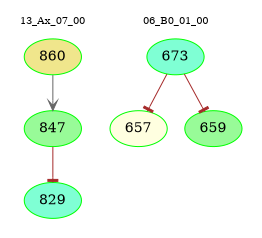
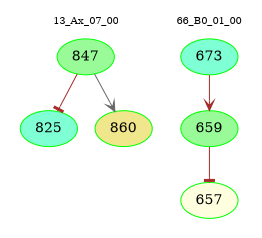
(176, 21) -> (209, 21)
(53, 88) -> (102, 88)
(158, 90) -> (209, 162)
(193, 90) -> (209, 88)
(53, 200) -> (49, 129)
